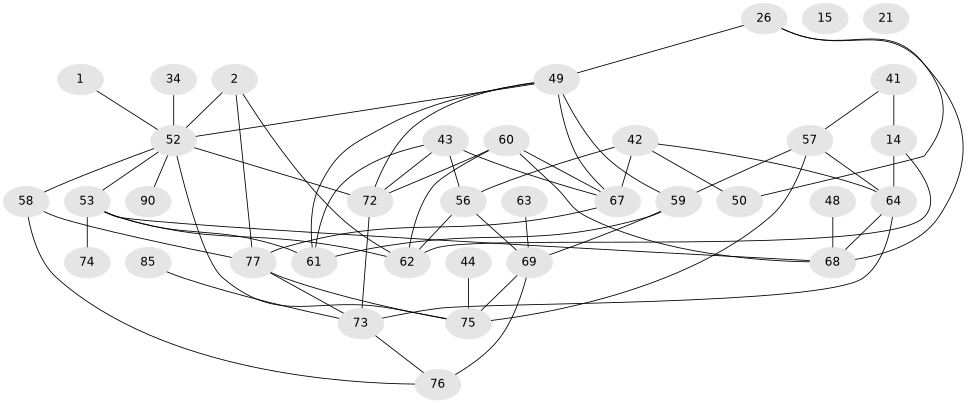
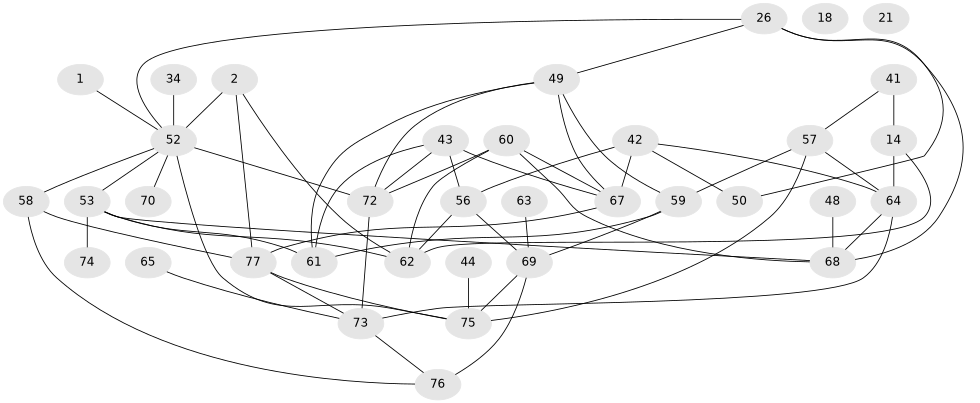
(825, 19) -> (825, 19)
(365, 110) -> (404, 26)
(148, 202) -> (148, 202)
(148, 263) -> (148, 263)
